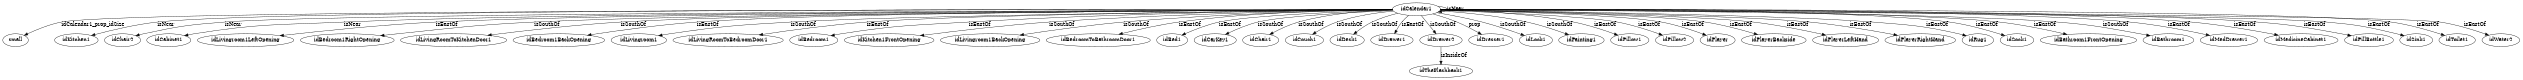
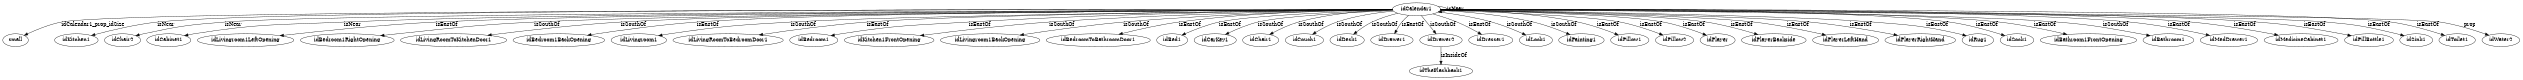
(1475, 25) -> (1480, 25)
(2475, 25) -> (2470, 25)
